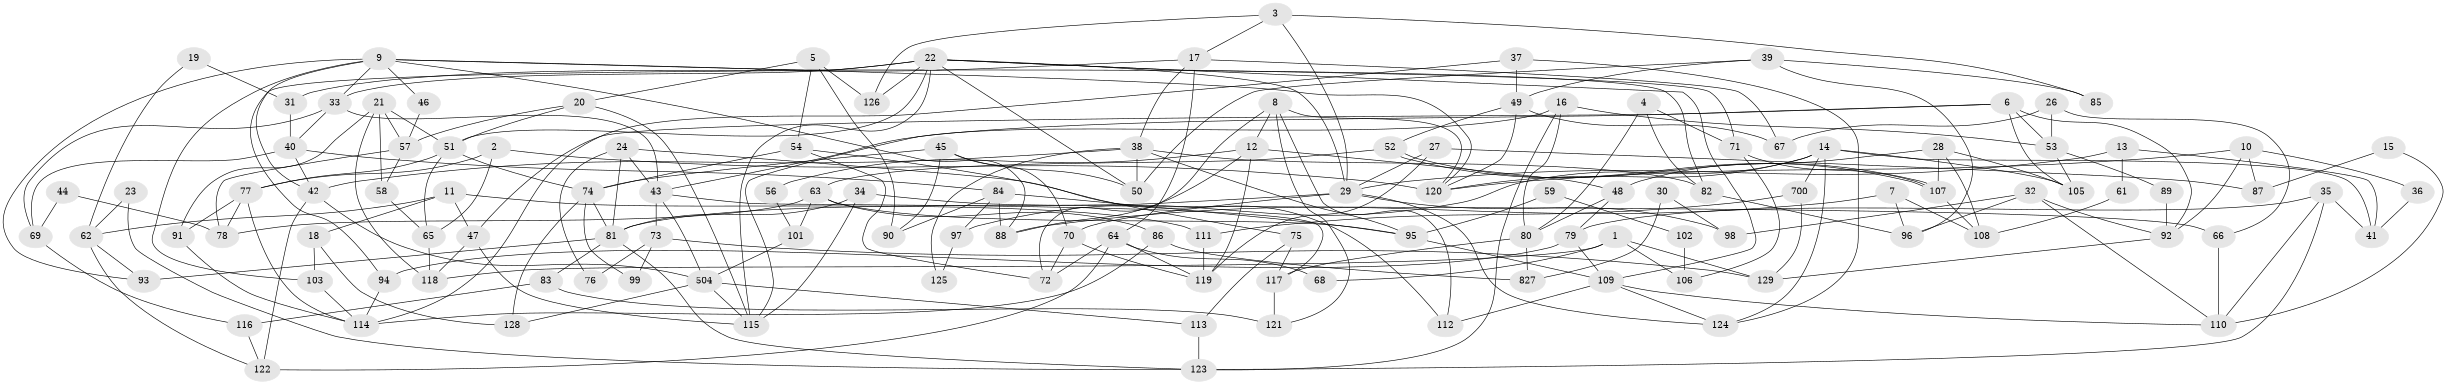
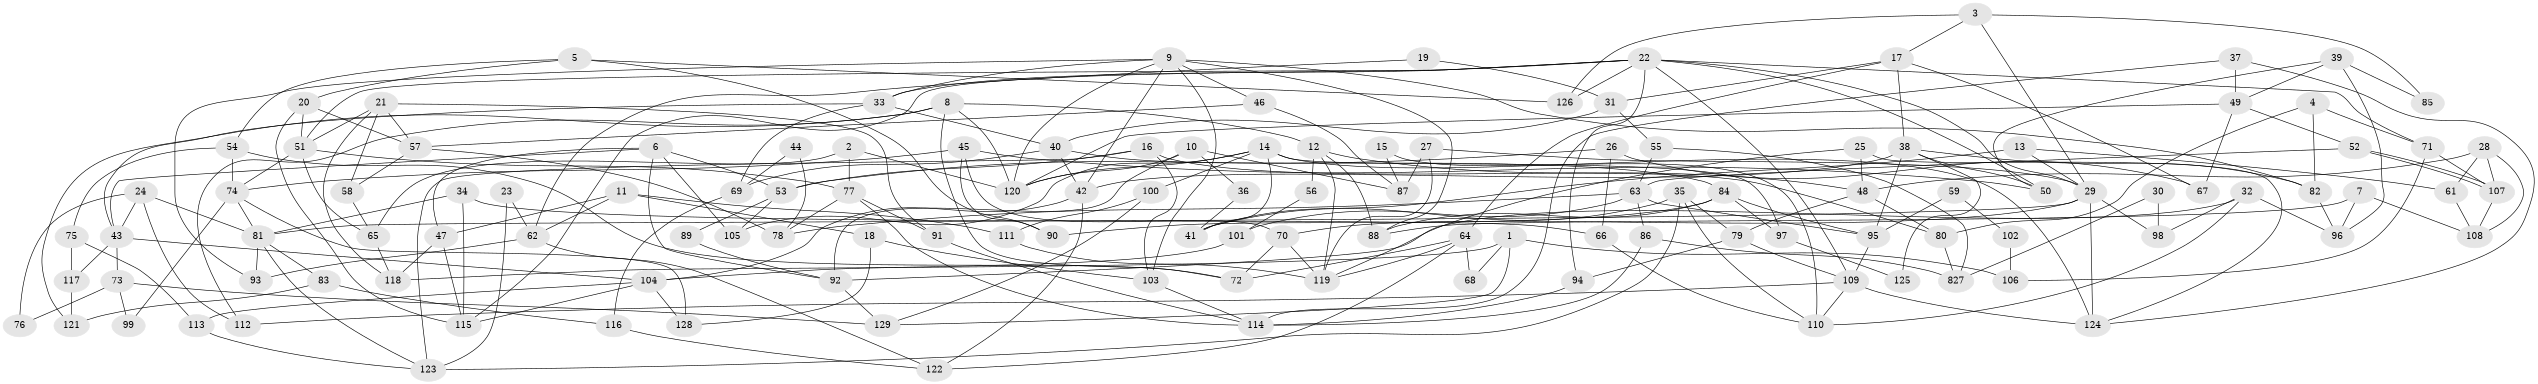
(1099, 129) -> (1162, 214)
none -> (1338, 138)
none -> (1656, 148)
none -> (1860, 148)
(2009, 167) -> (2469, 169)
(1800, 192) -> (1151, 192)
(1370, 257) -> none
(704, 281) -> (649, 281)
